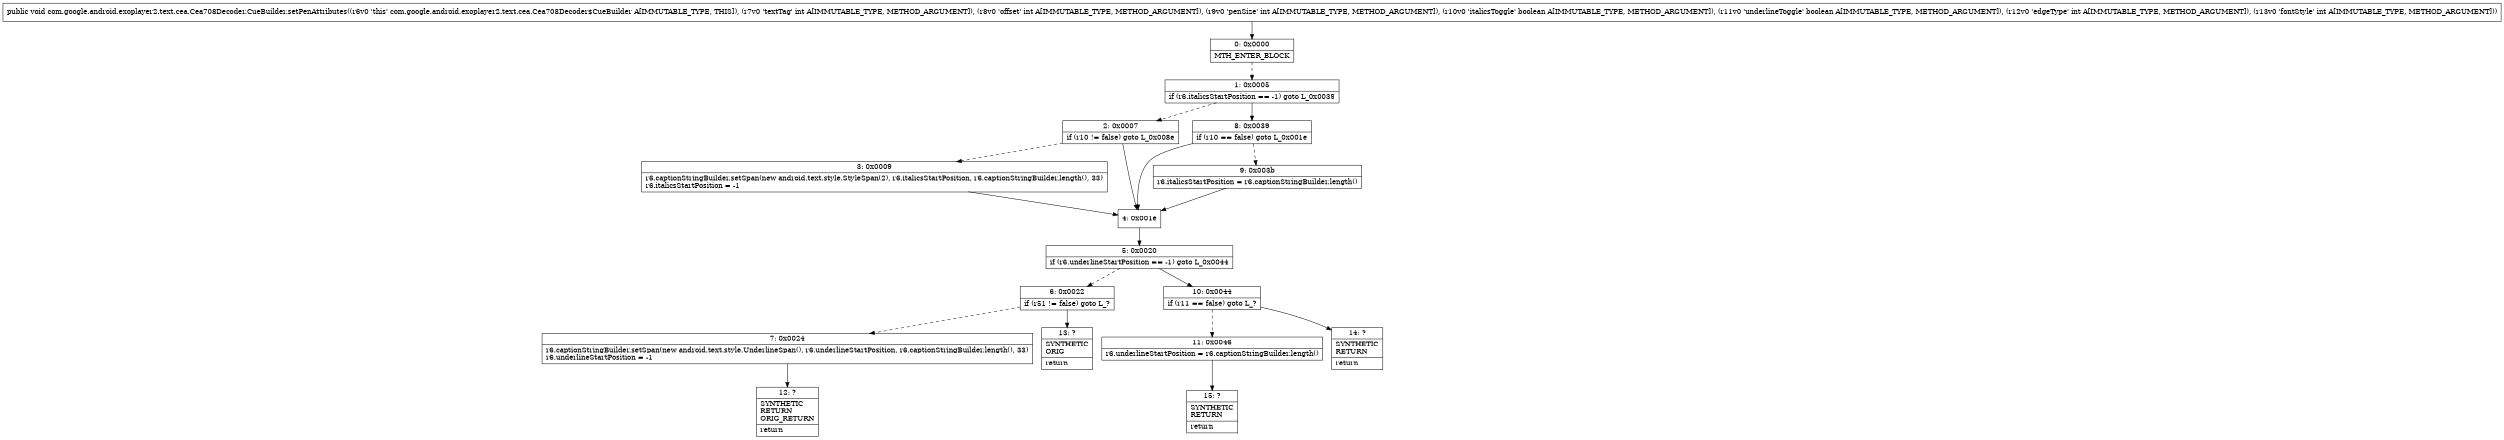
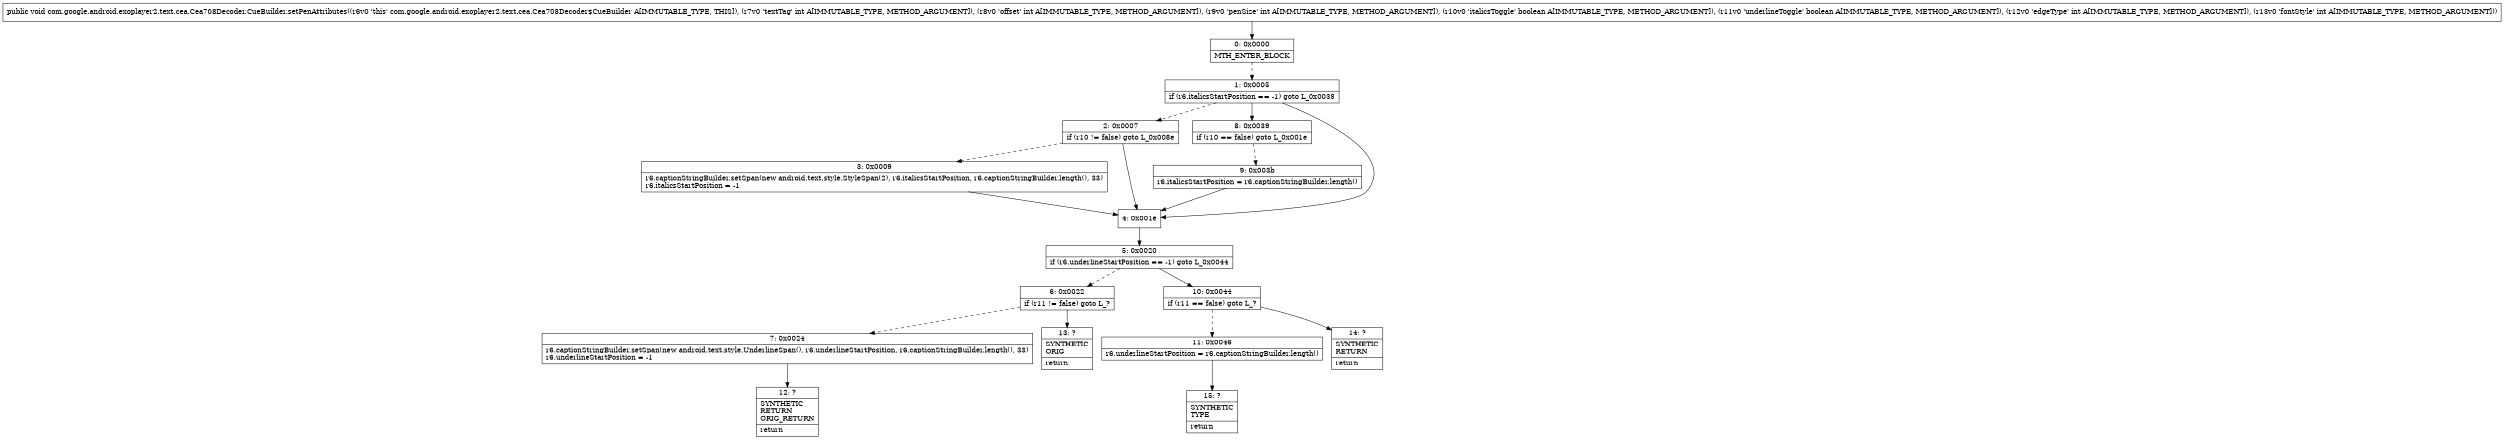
(1150, 161) -> (1337, 202)
(1067, 304) -> (1067, 304)
(1207, 415) -> (1200, 415)
